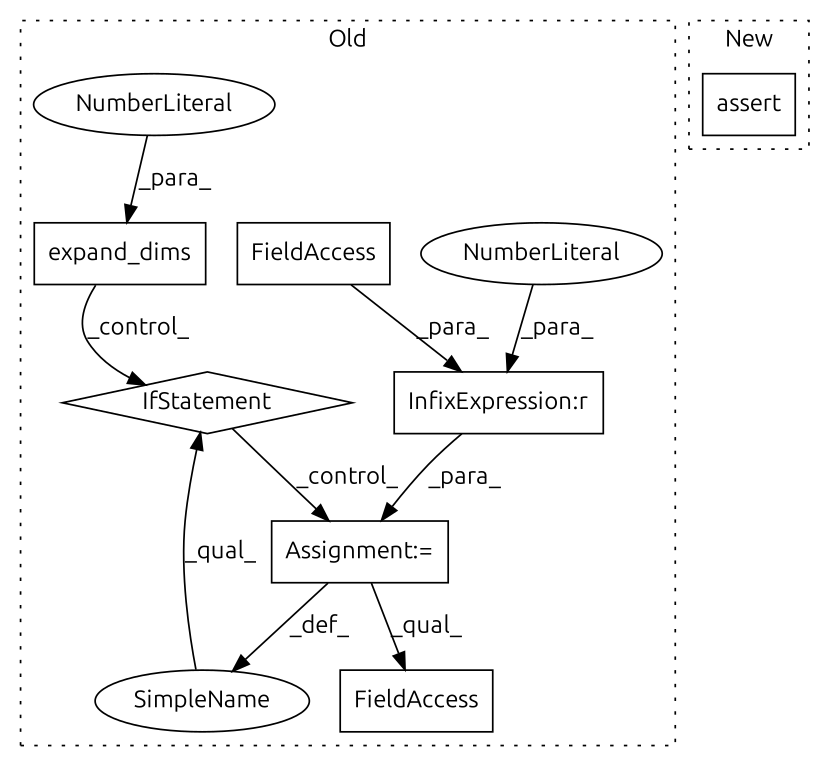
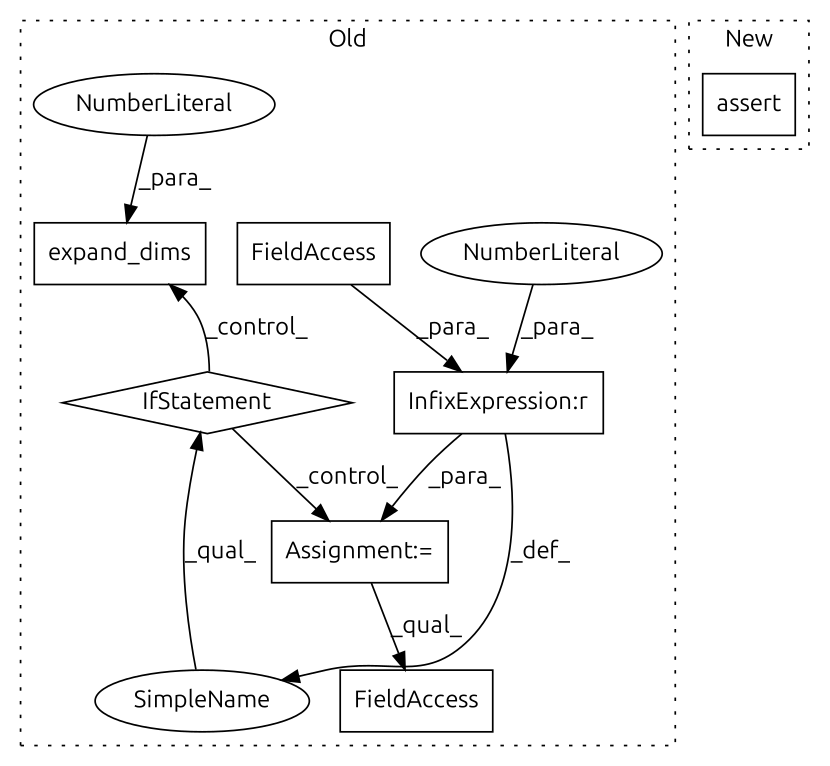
(87, 340) -> (204, 331)
(287, 621) -> (481, 625)
